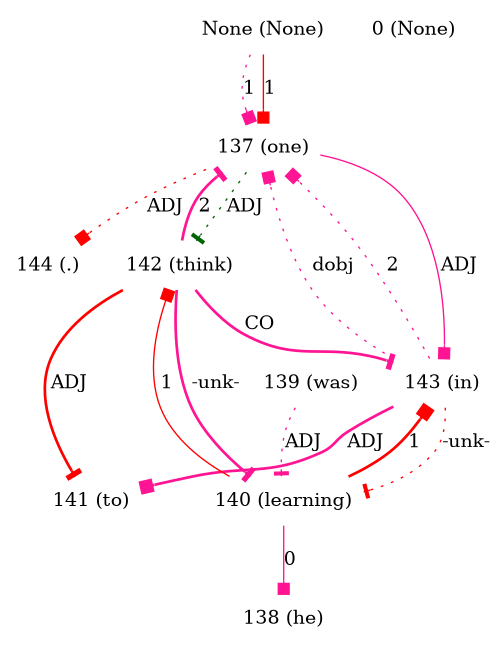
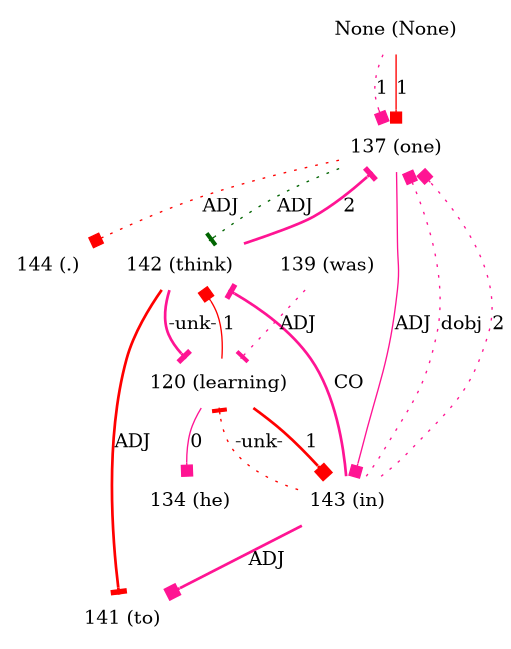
(414, 30) -> none
(281, 348) -> (317, 369)
(284, 501) -> (219, 383)
(284, 619) -> (190, 501)
